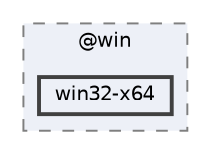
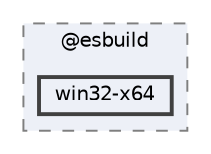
(105, 42) -> (105, 42)
